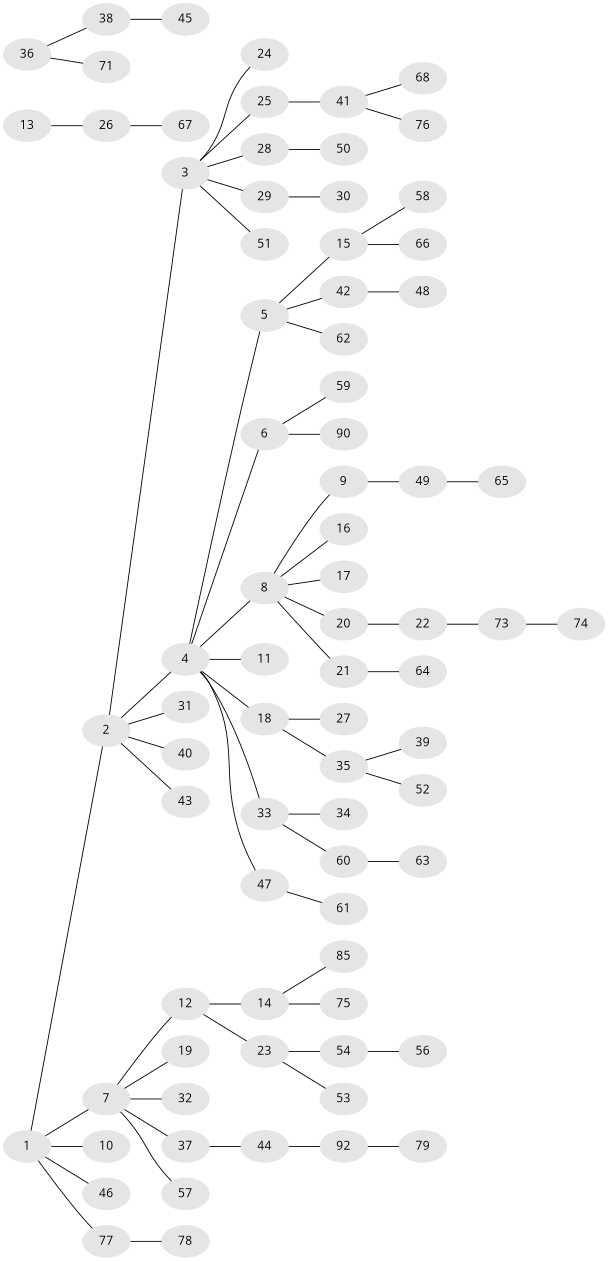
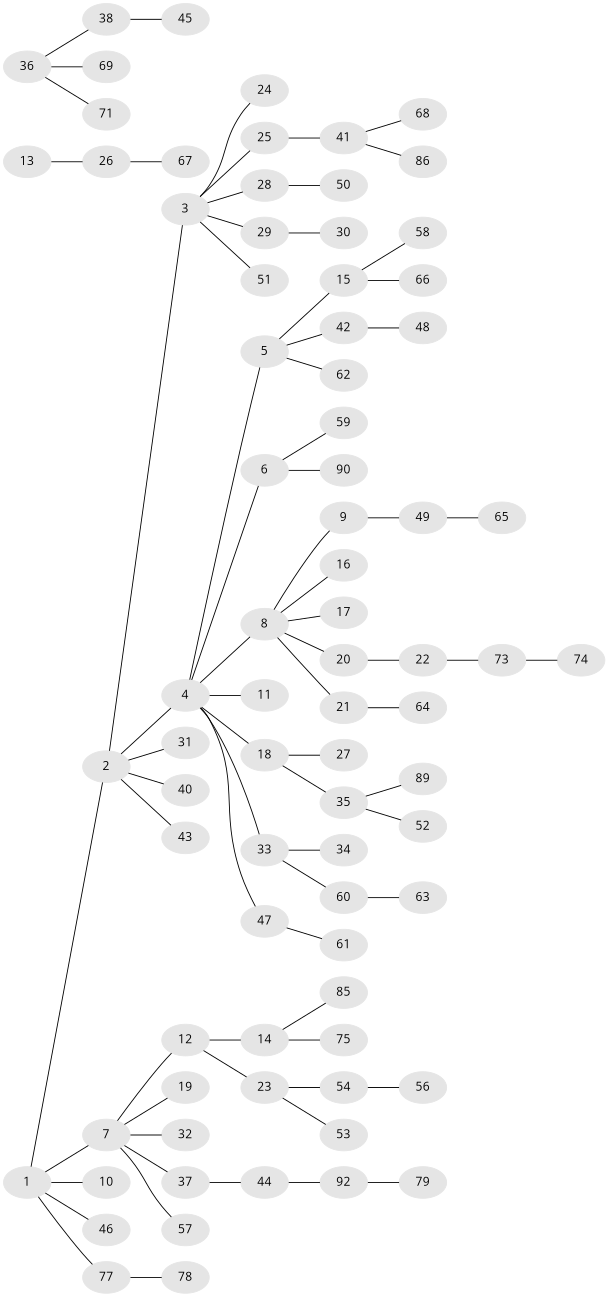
none -> (106, 67)
(423, 126) -> (423, 162)
(423, 743) -> (423, 779)
